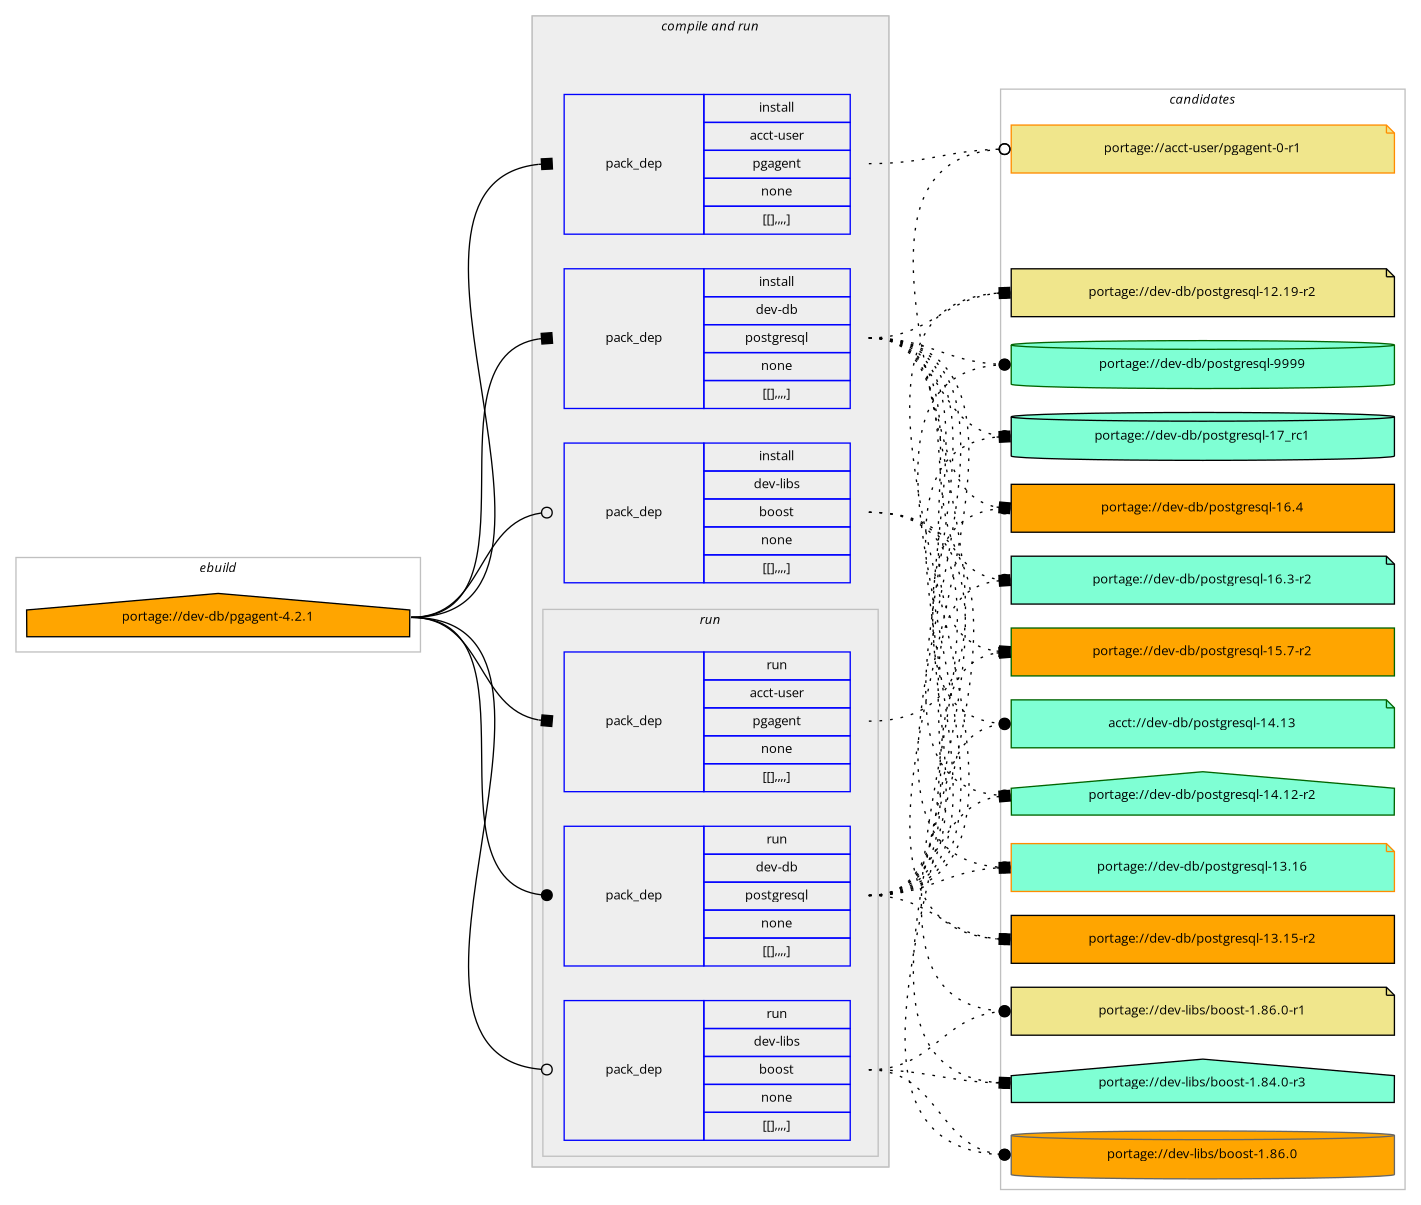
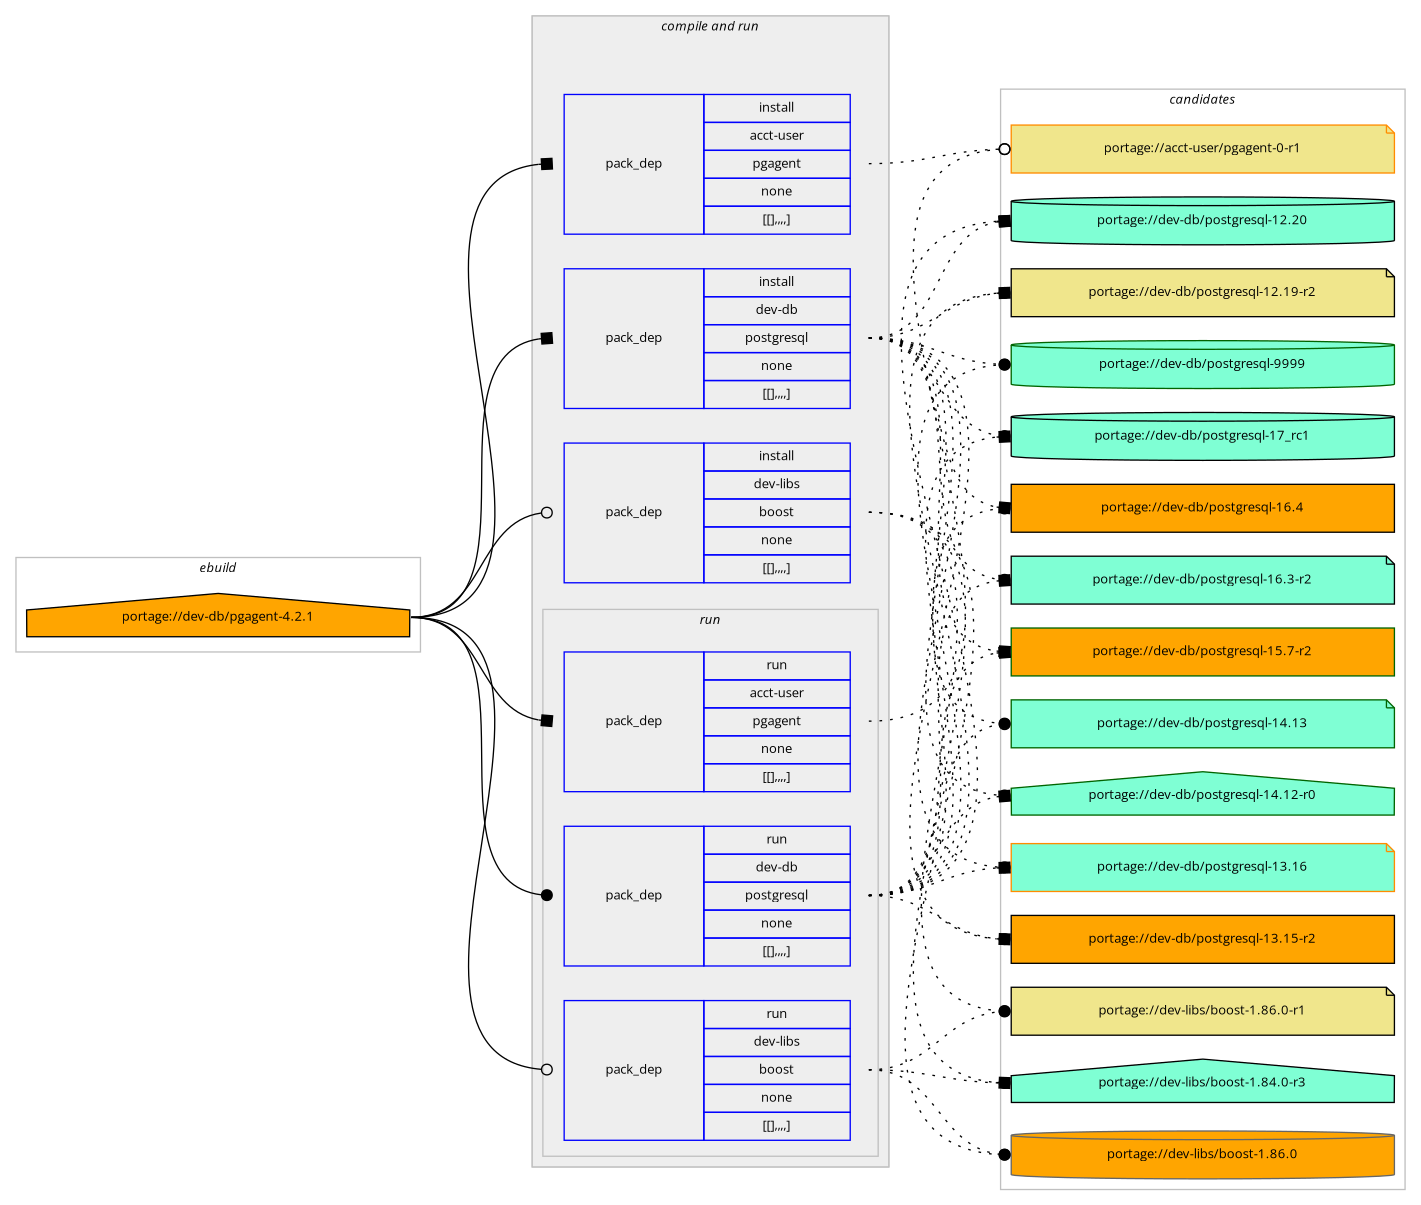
none -> (1203, 221)
(1203, 724) -> (1203, 724)
(1203, 796) -> (1203, 796)
